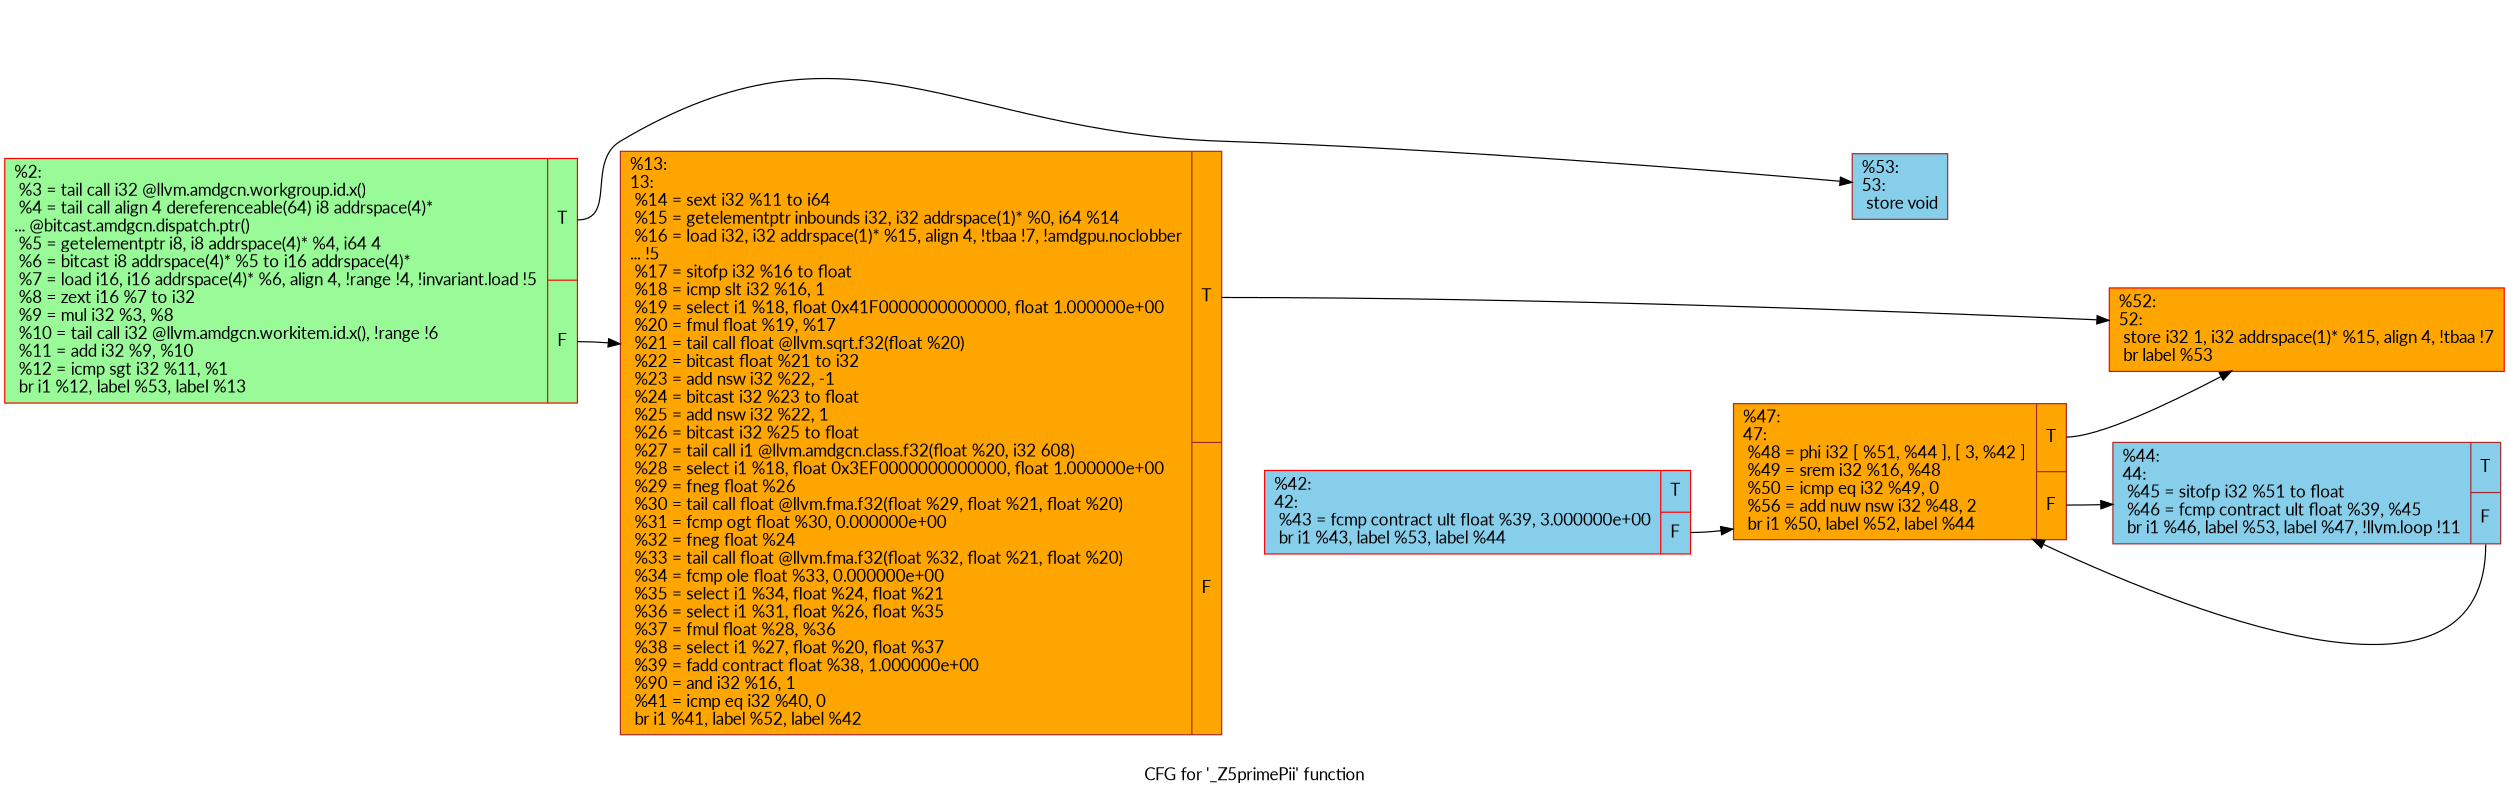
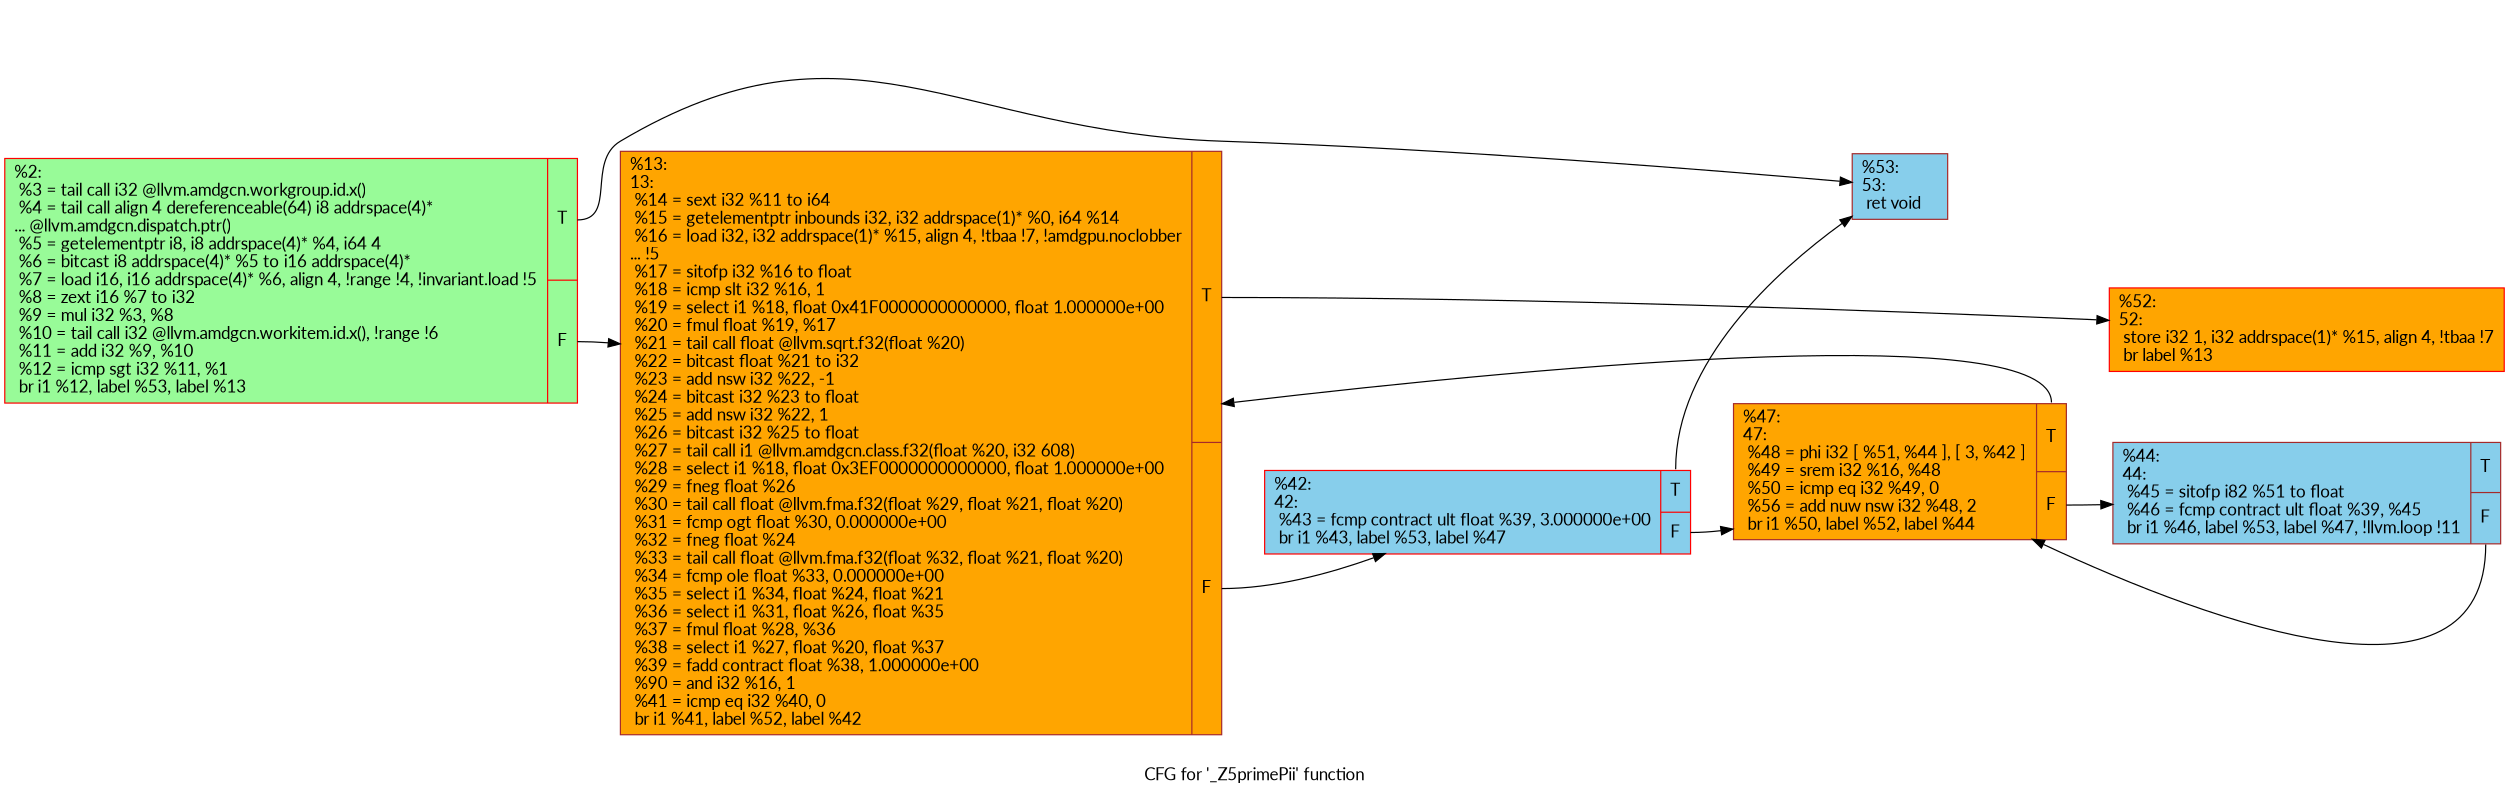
(1900, 204) -> (1892, 204)
(132, 226) -> (123, 226)
none -> (1731, 329)
(2166, 356) -> (2166, 356)
(2146, 413) -> (1649, 363)
(2234, 493) -> (2234, 493)
(1391, 538) -> (1391, 538)
none -> (1299, 579)
